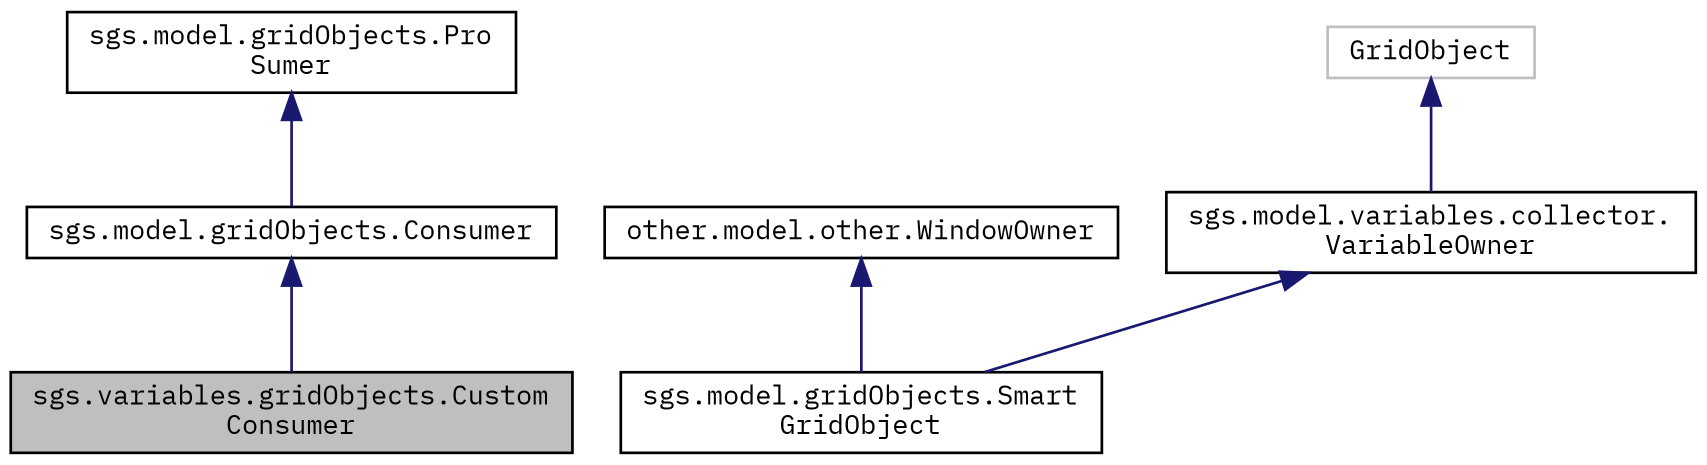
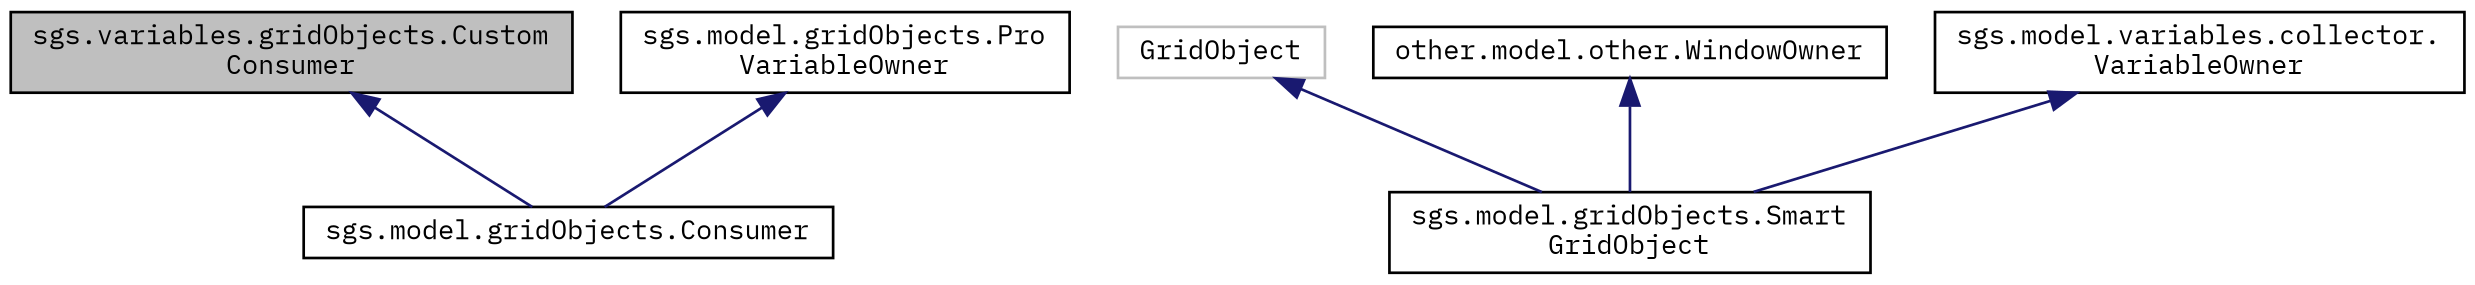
(292, 52) -> (845, 52)
(1431, 149) -> (1421, 141)
(292, 329) -> (453, 157)
